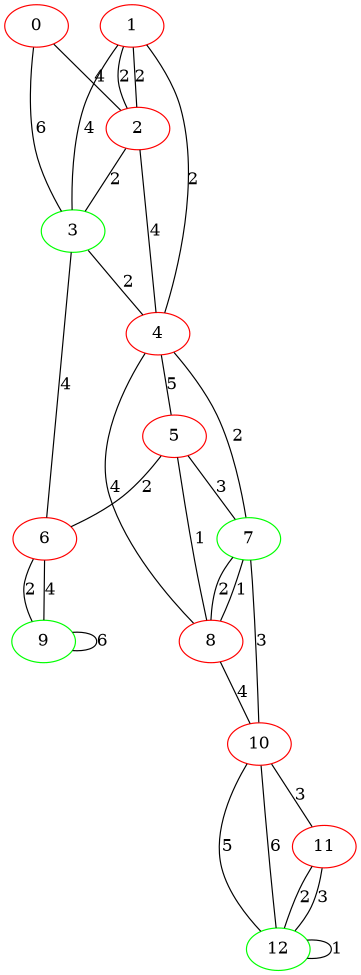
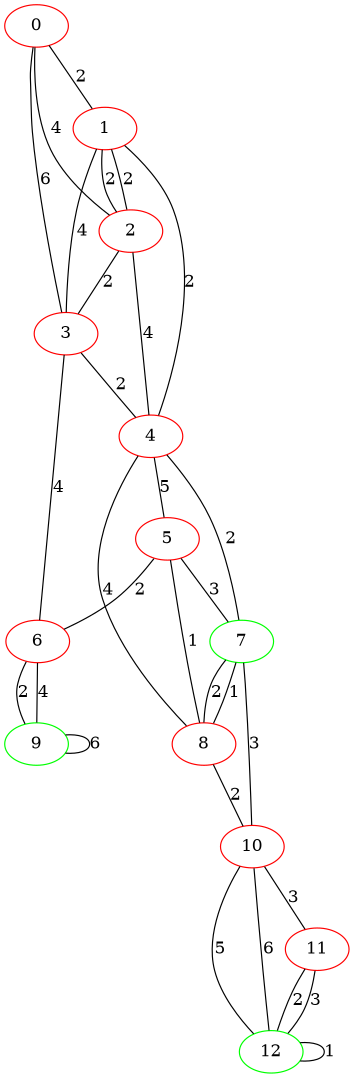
none -> (71, 77)
(73, 231) -> (66, 334)
(243, 693) -> (236, 795)
